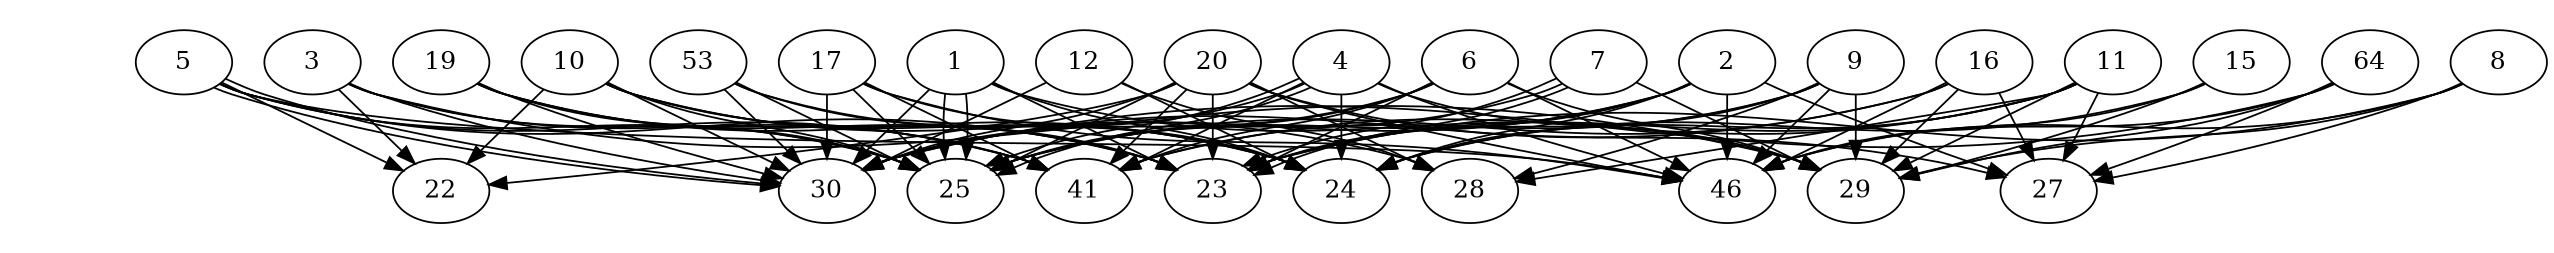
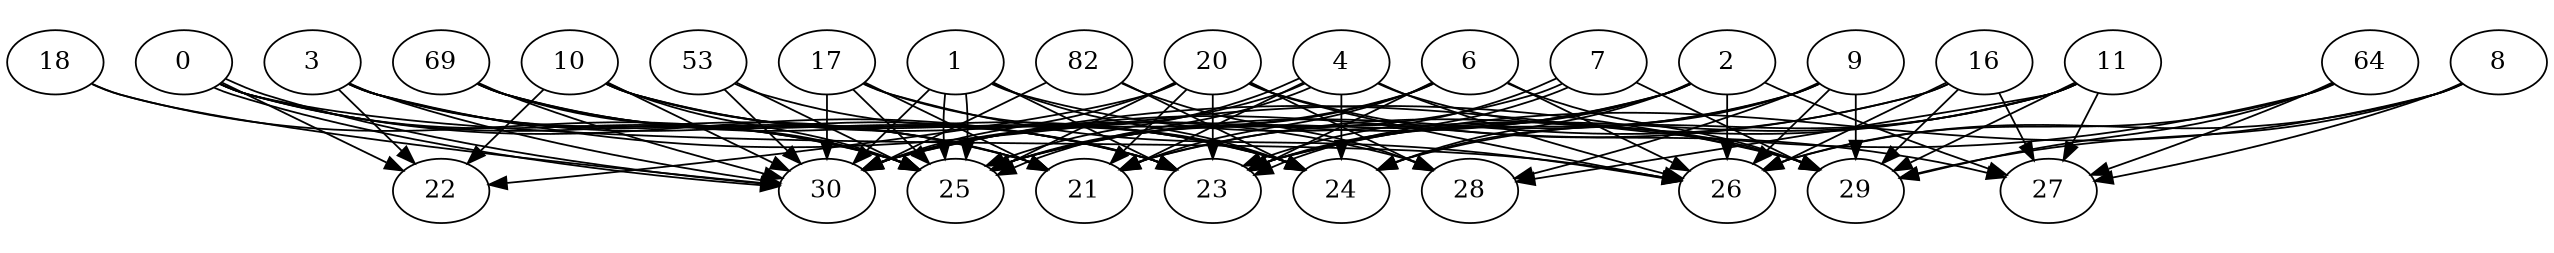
none -> (55, 62)
(184, 62) -> (184, 62)
(441, 62) -> (441, 62)
(1084, 62) -> (1084, 62)
(2242, 62) -> none
(946, 126) -> (753, 127)
(1084, 191) -> (1084, 191)
(1727, 191) -> (1727, 191)
